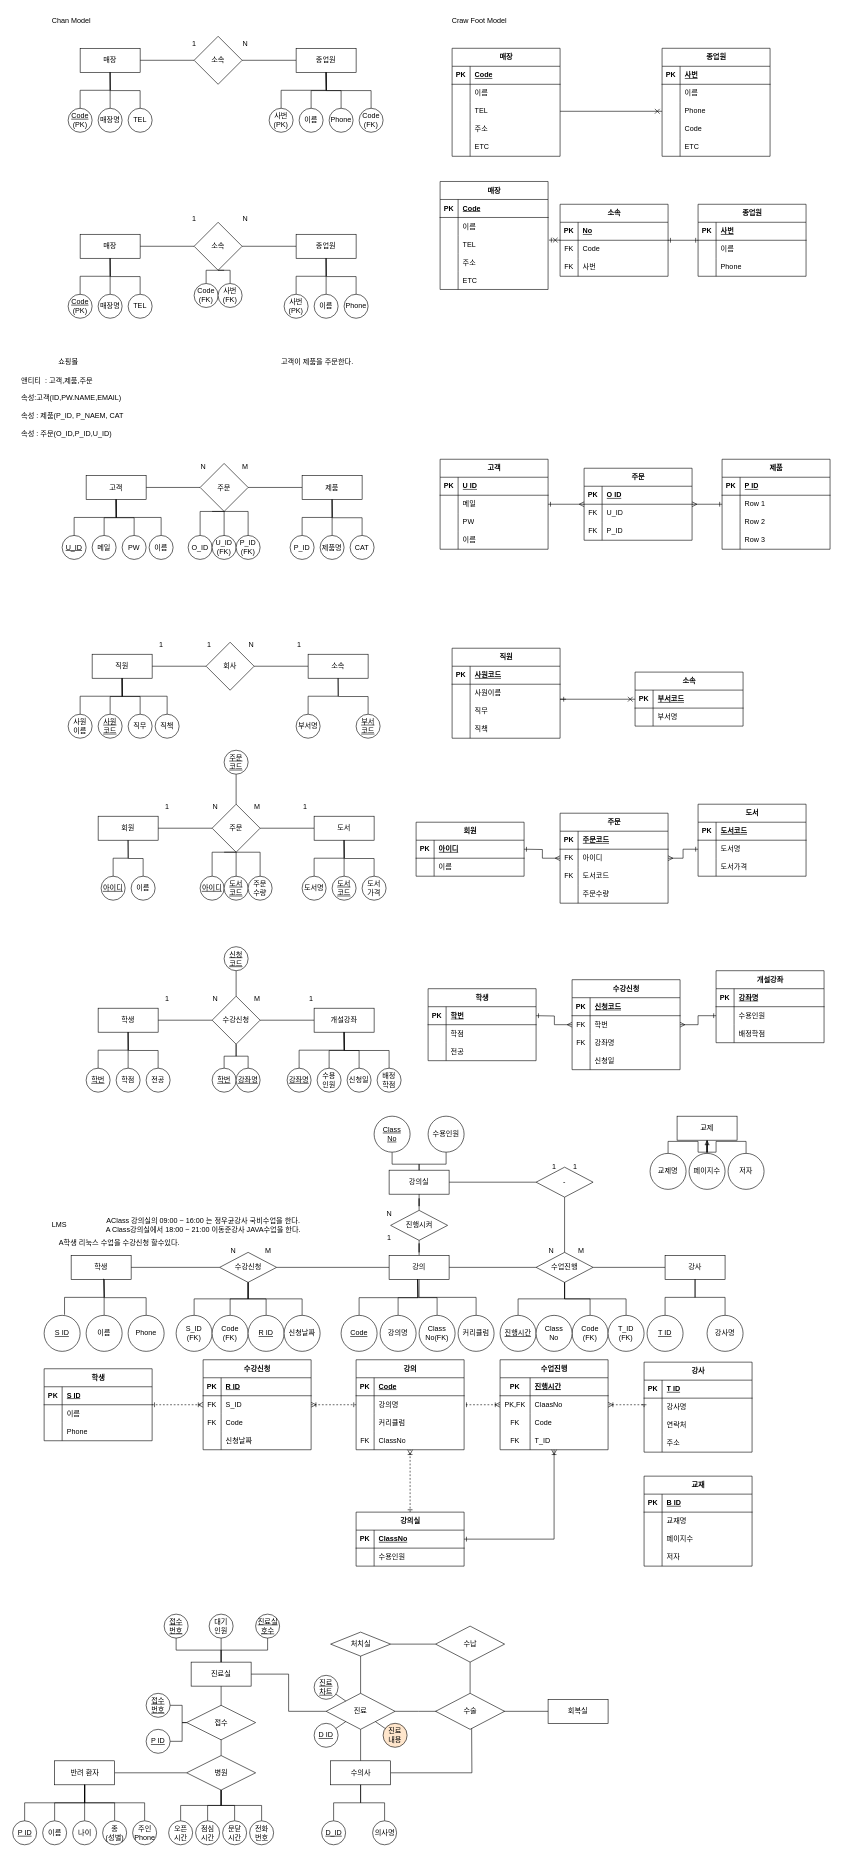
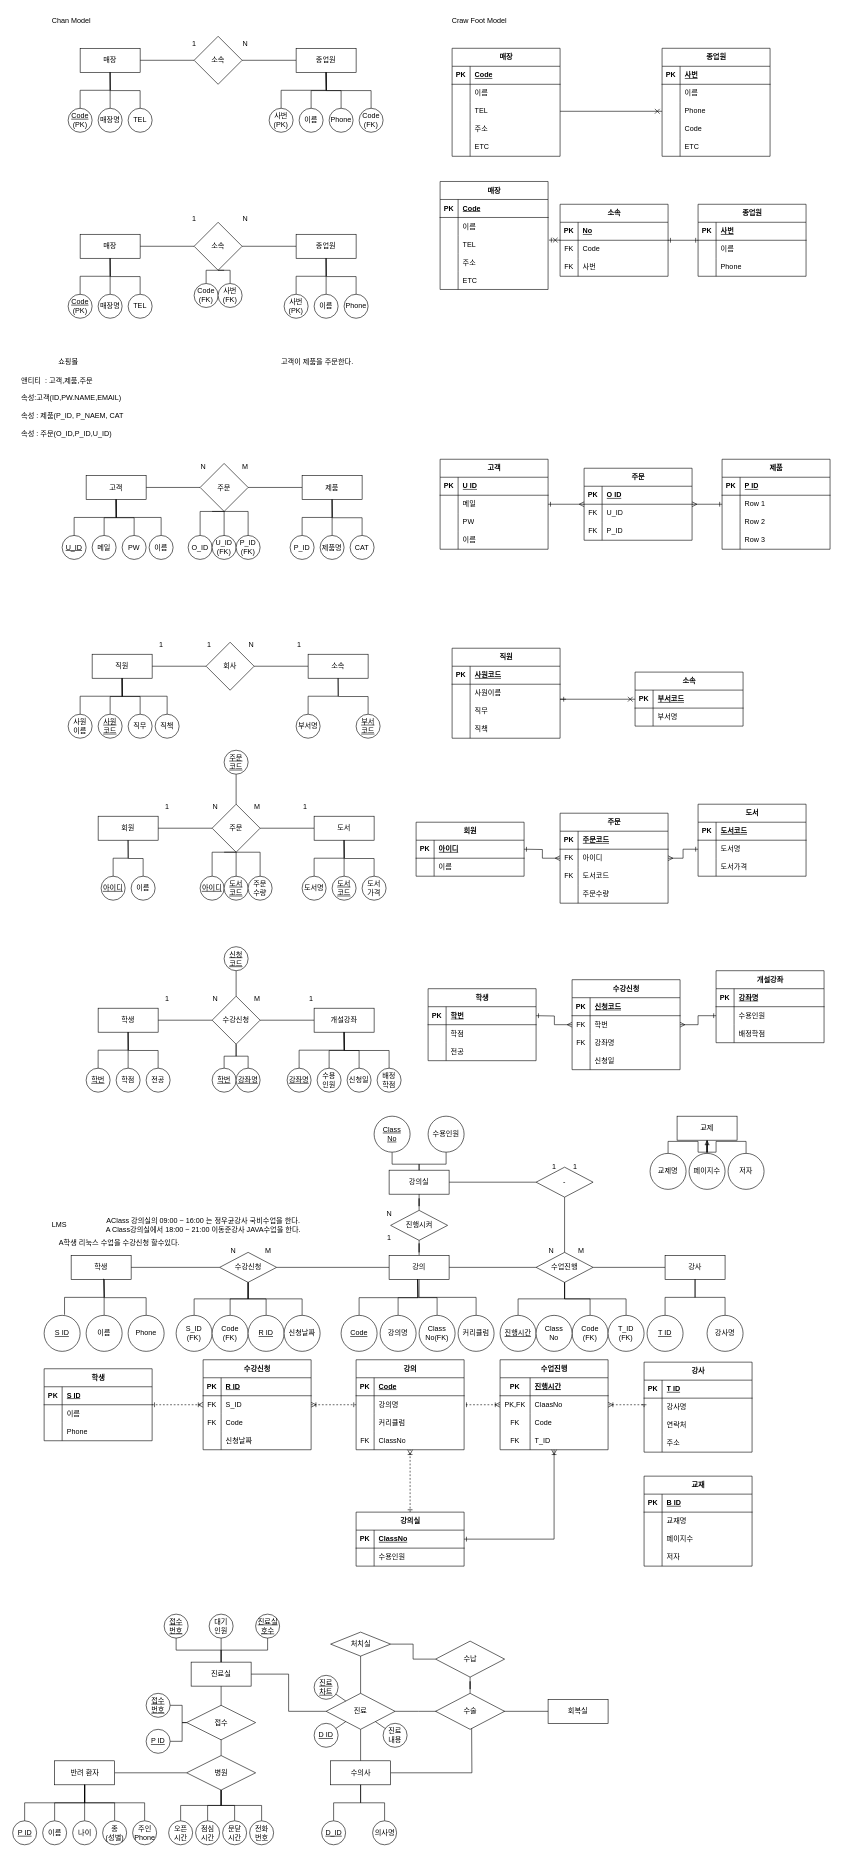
(470, 1644) -> (470, 1659)
(395, 1736) -> (395, 1736)
